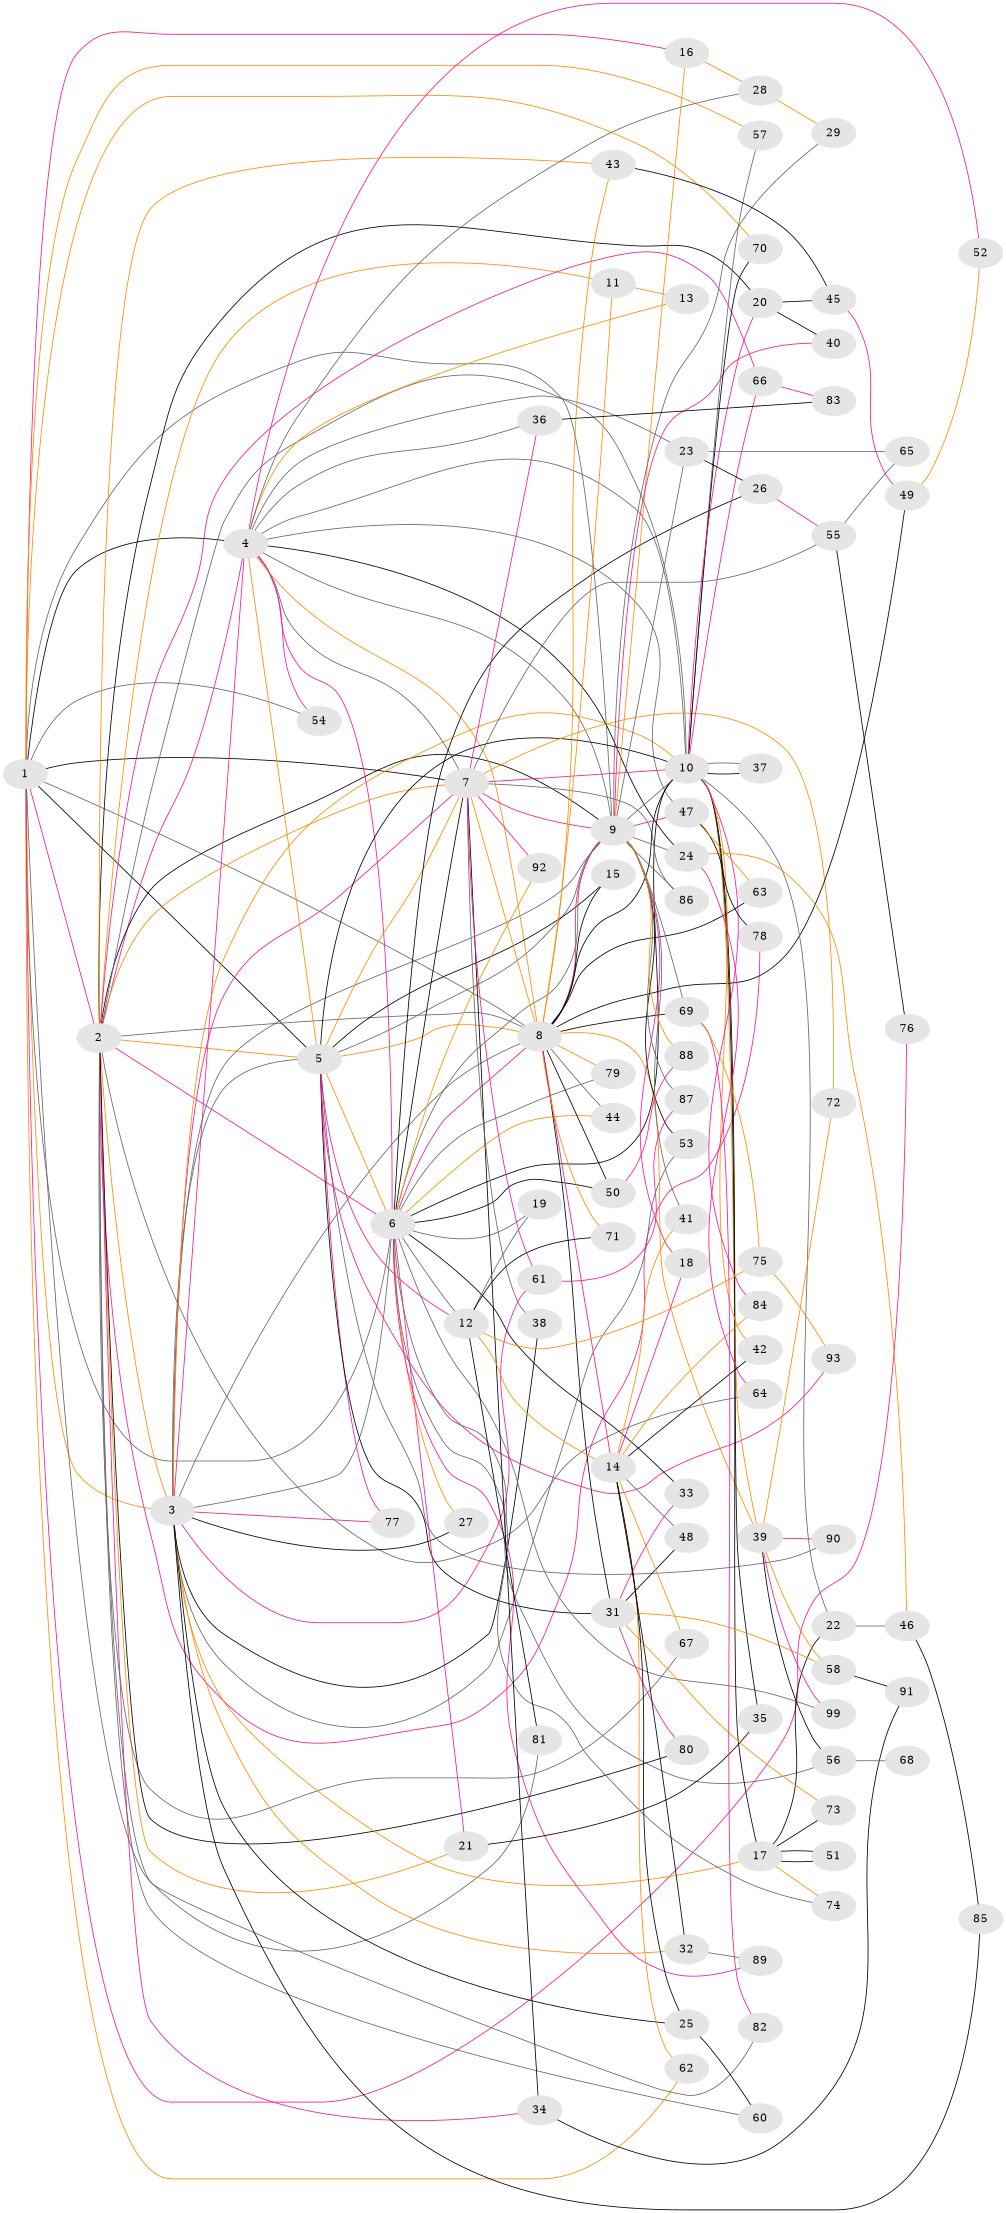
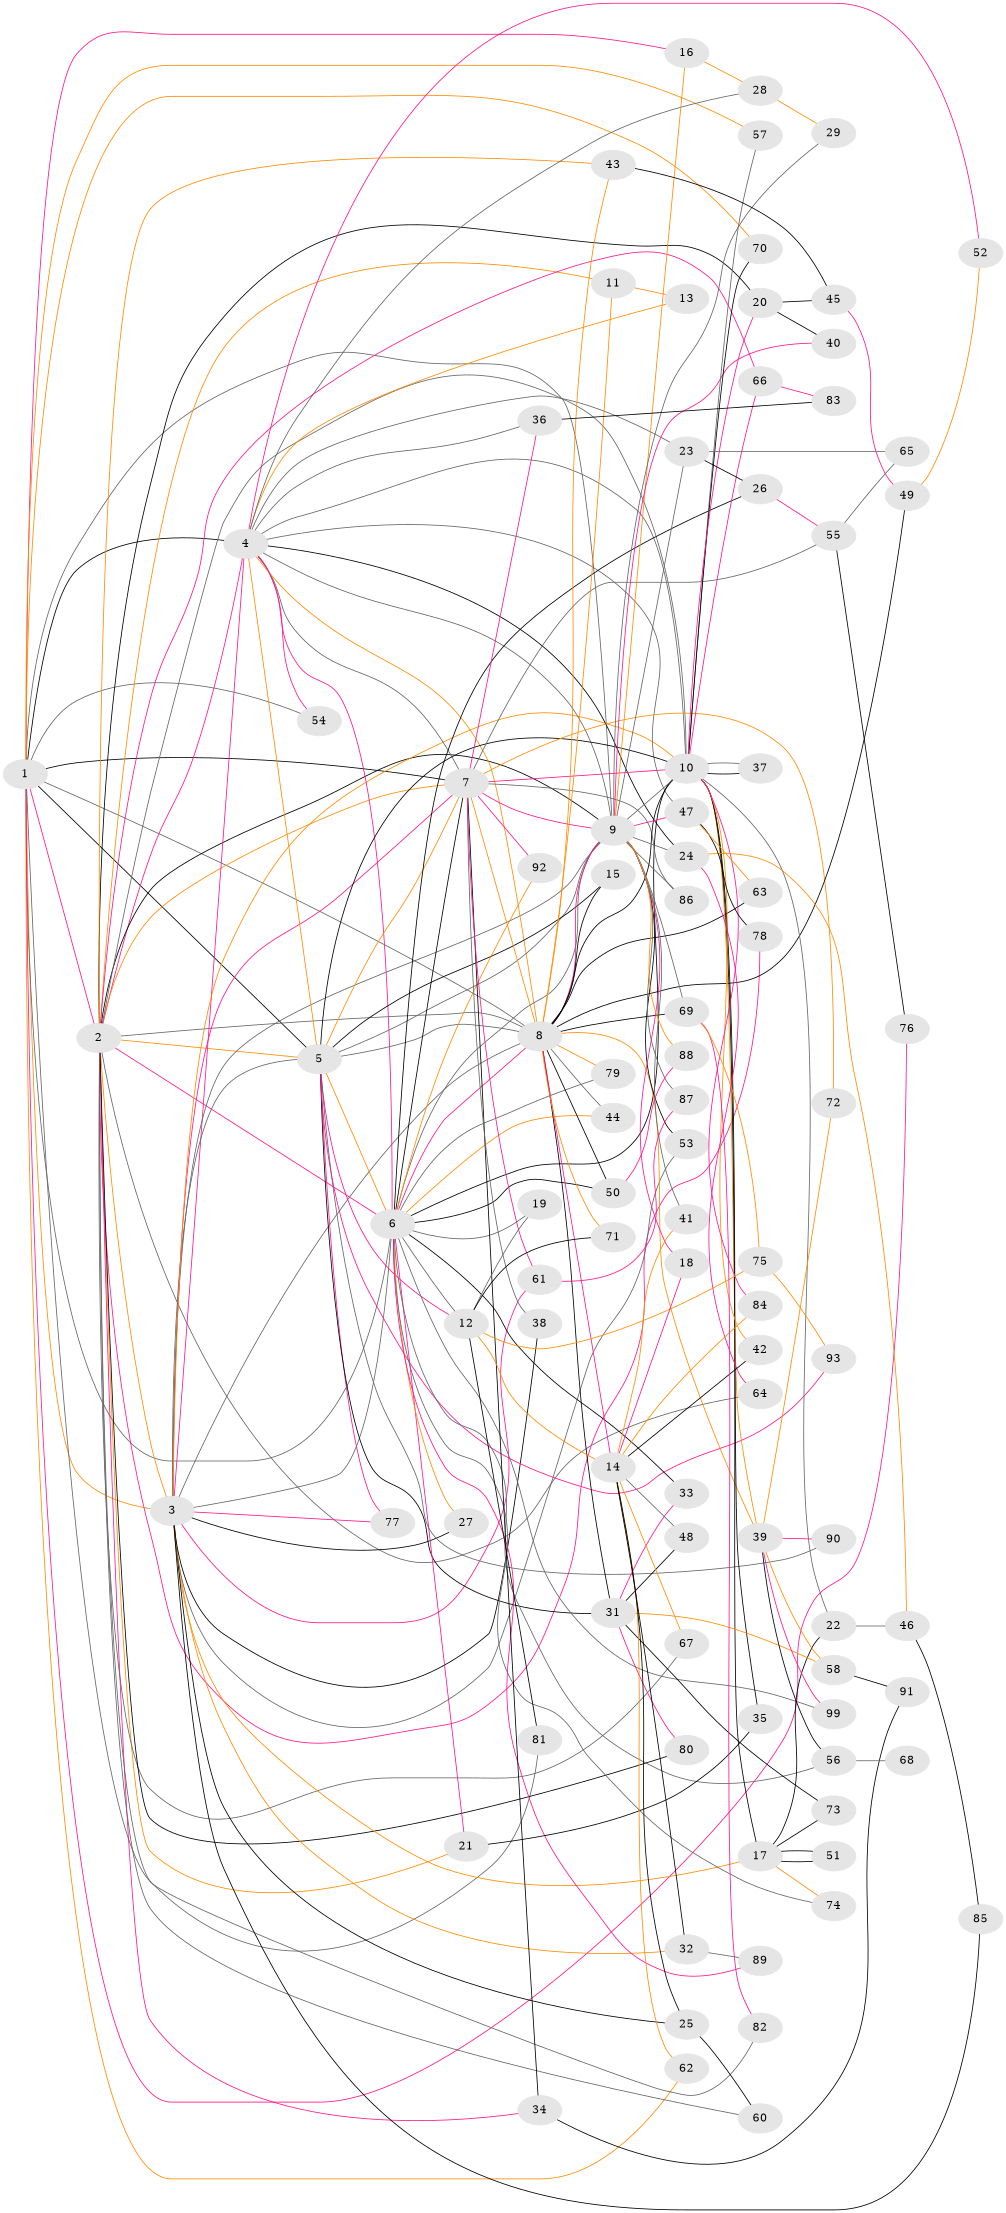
(429, 1033) -> (429, 1033)
(715, 1720) -> (715, 1720)
